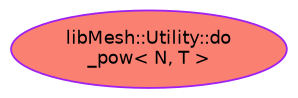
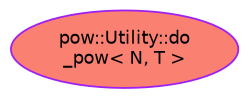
(149, 49) -> (125, 49)
